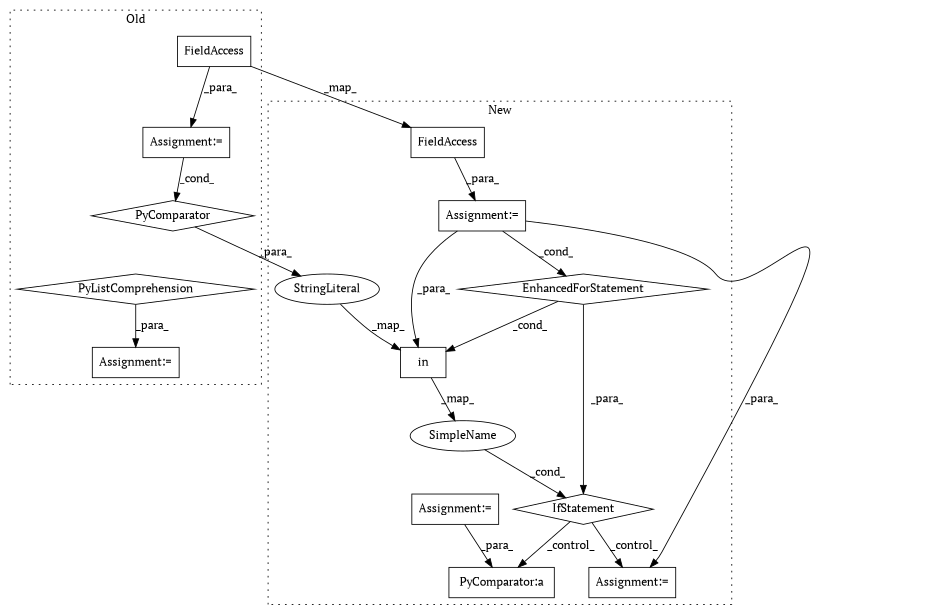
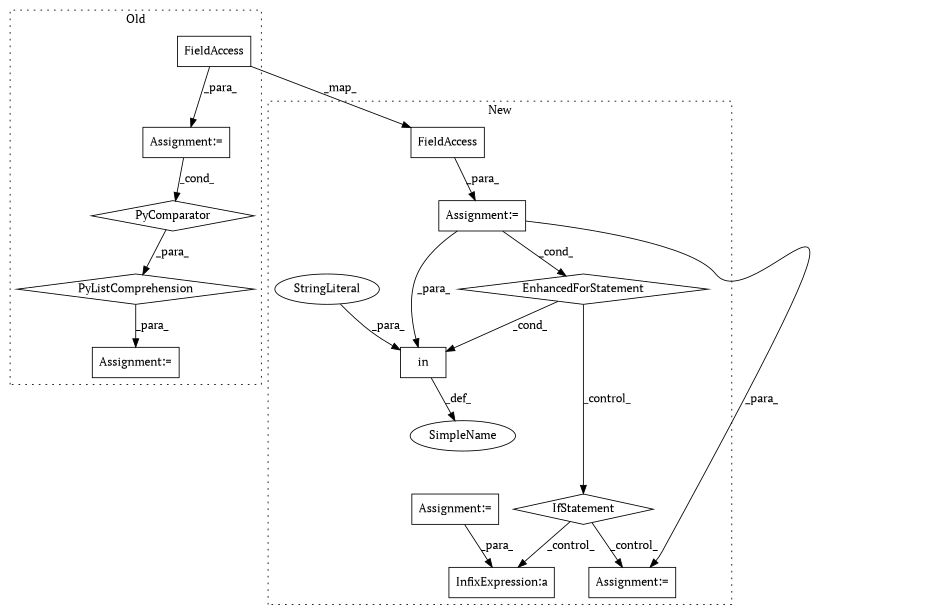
(244, 250) -> (156, 249)
(389, 326) -> (389, 326)
(458, 399) -> (458, 399)
(607, 399) -> (607, 399)
(522, 472) -> none
(502, 583) -> (502, 583)
